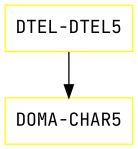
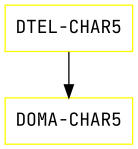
(69, 28) -> (69, 28)
